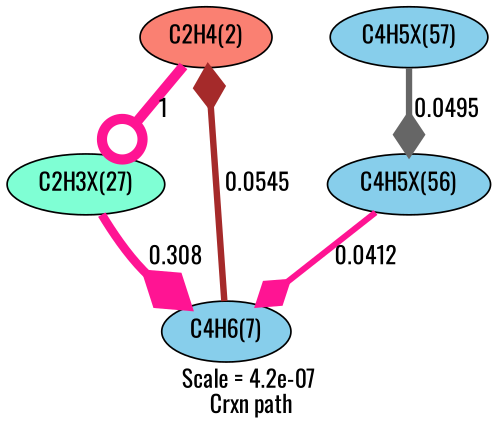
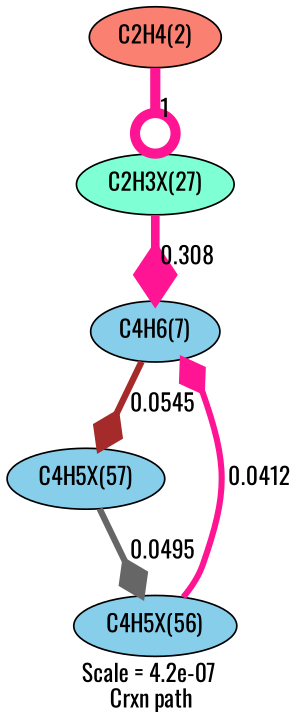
(218, 204) -> (129, 388)
